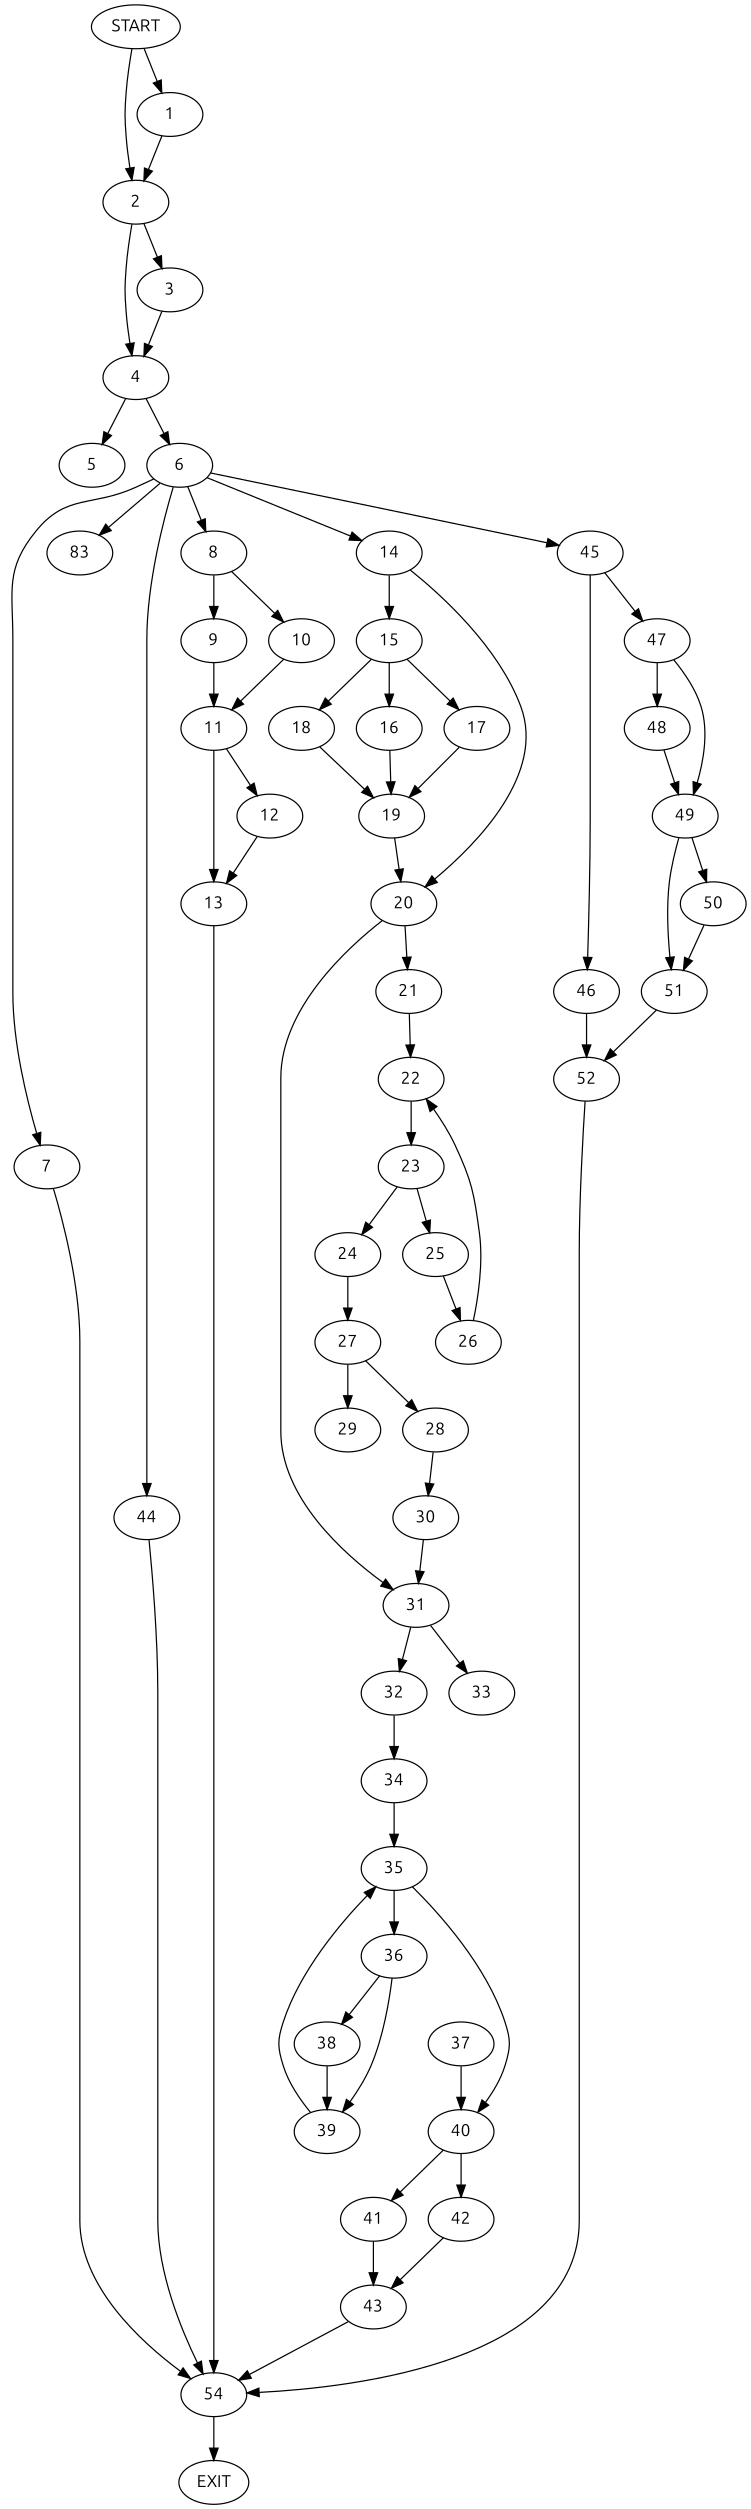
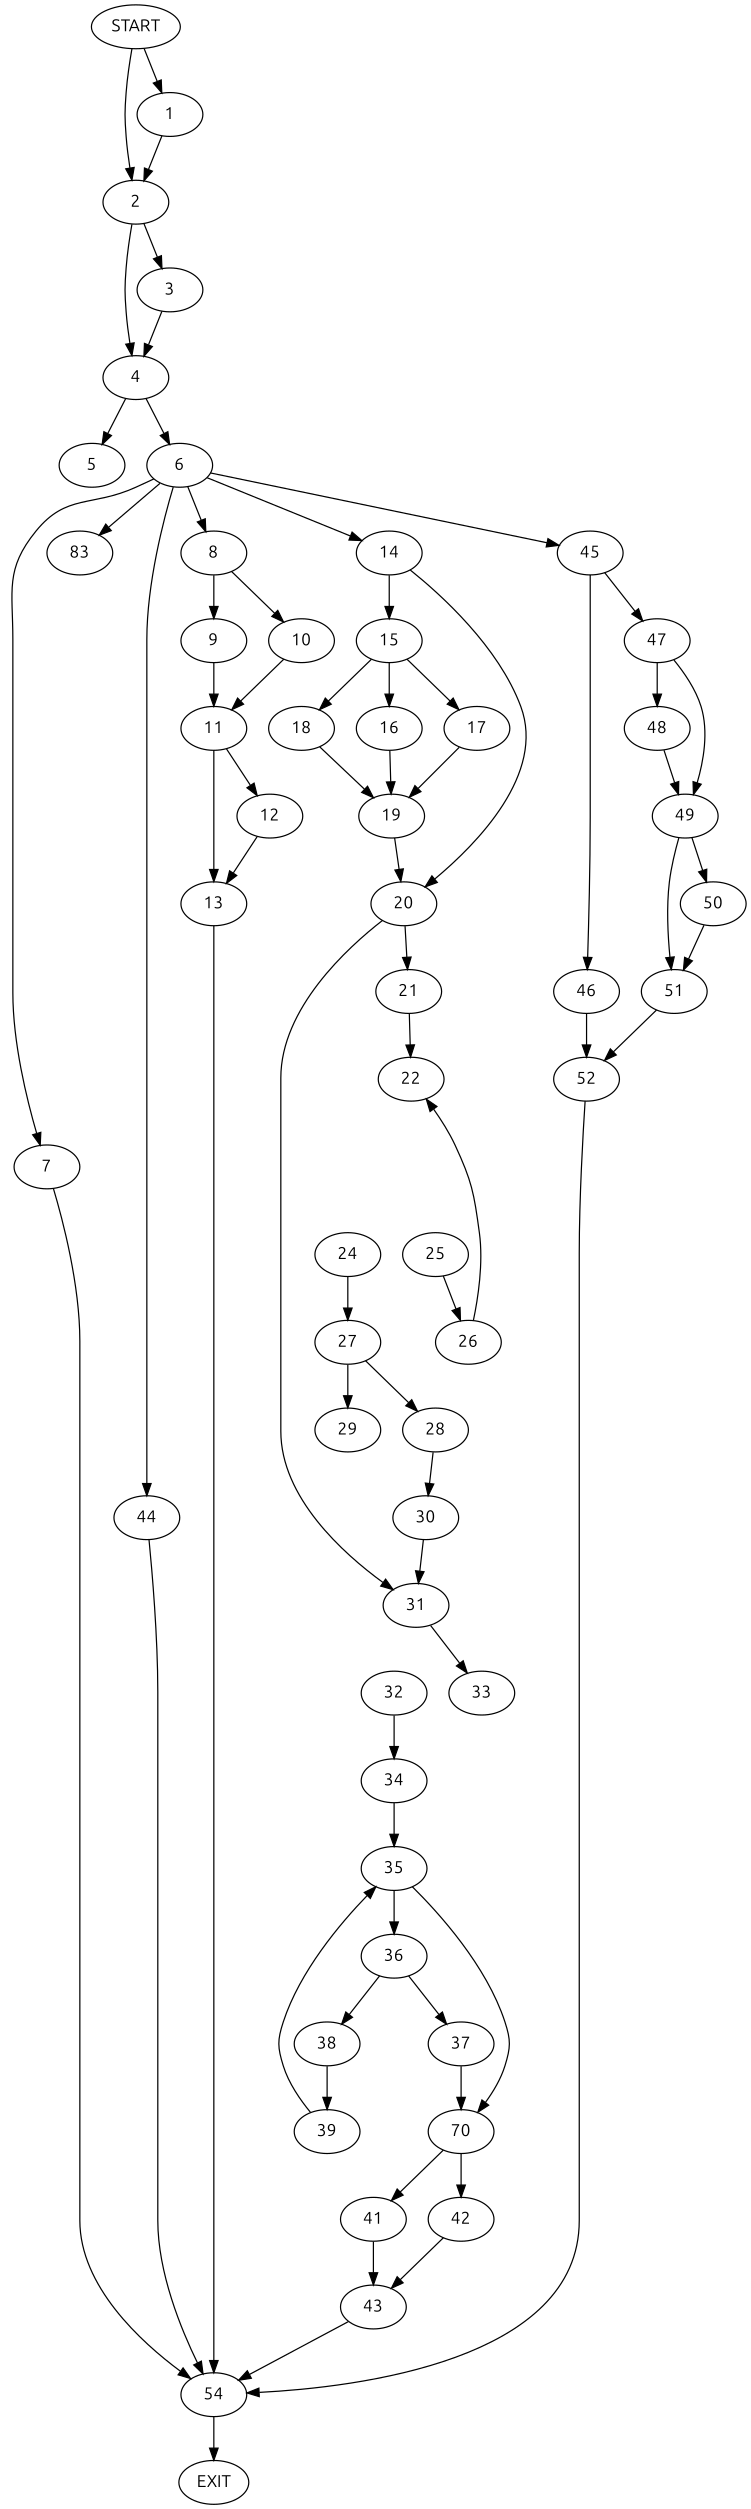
(411, 1167) -> none
(407, 1643) -> none
(379, 2043) -> (424, 1995)
(461, 2132) -> (461, 2132)
